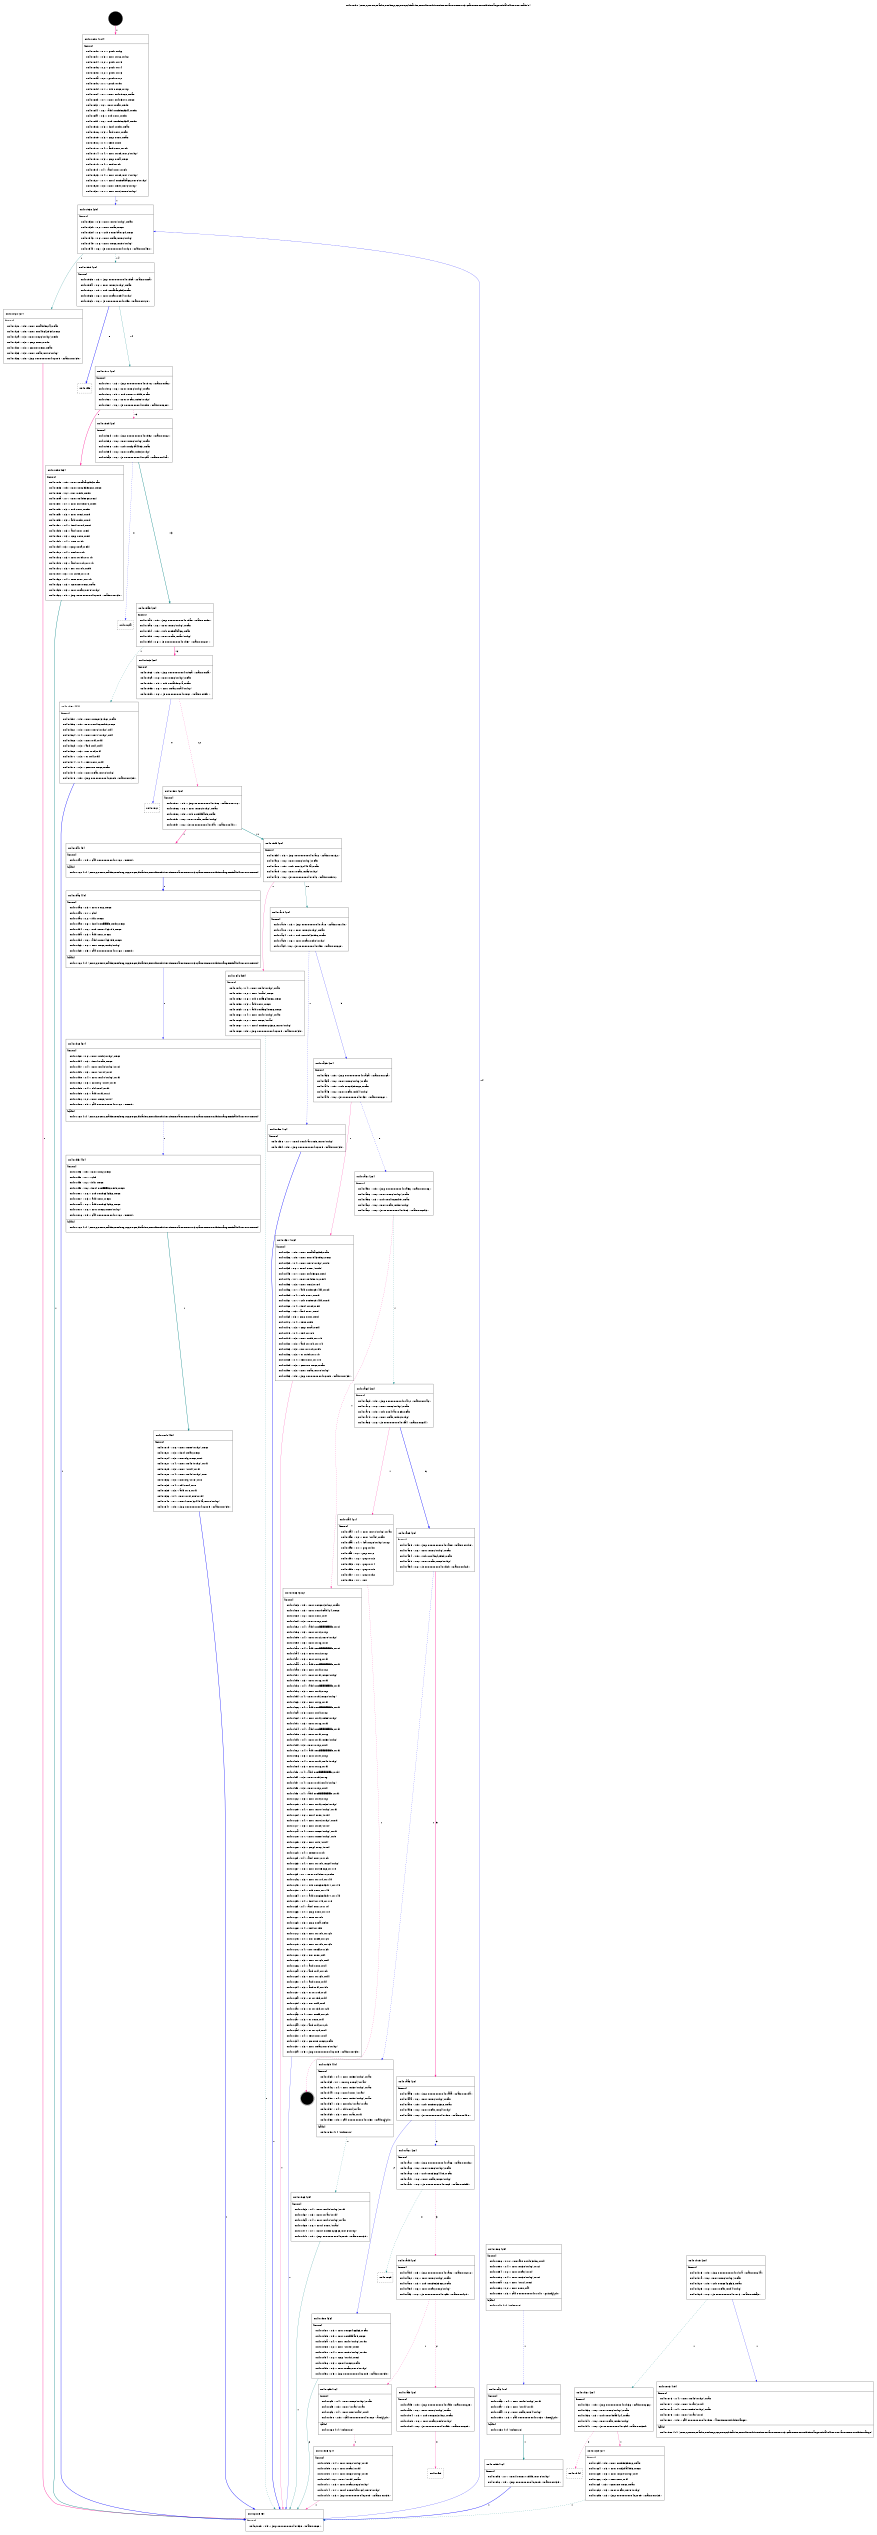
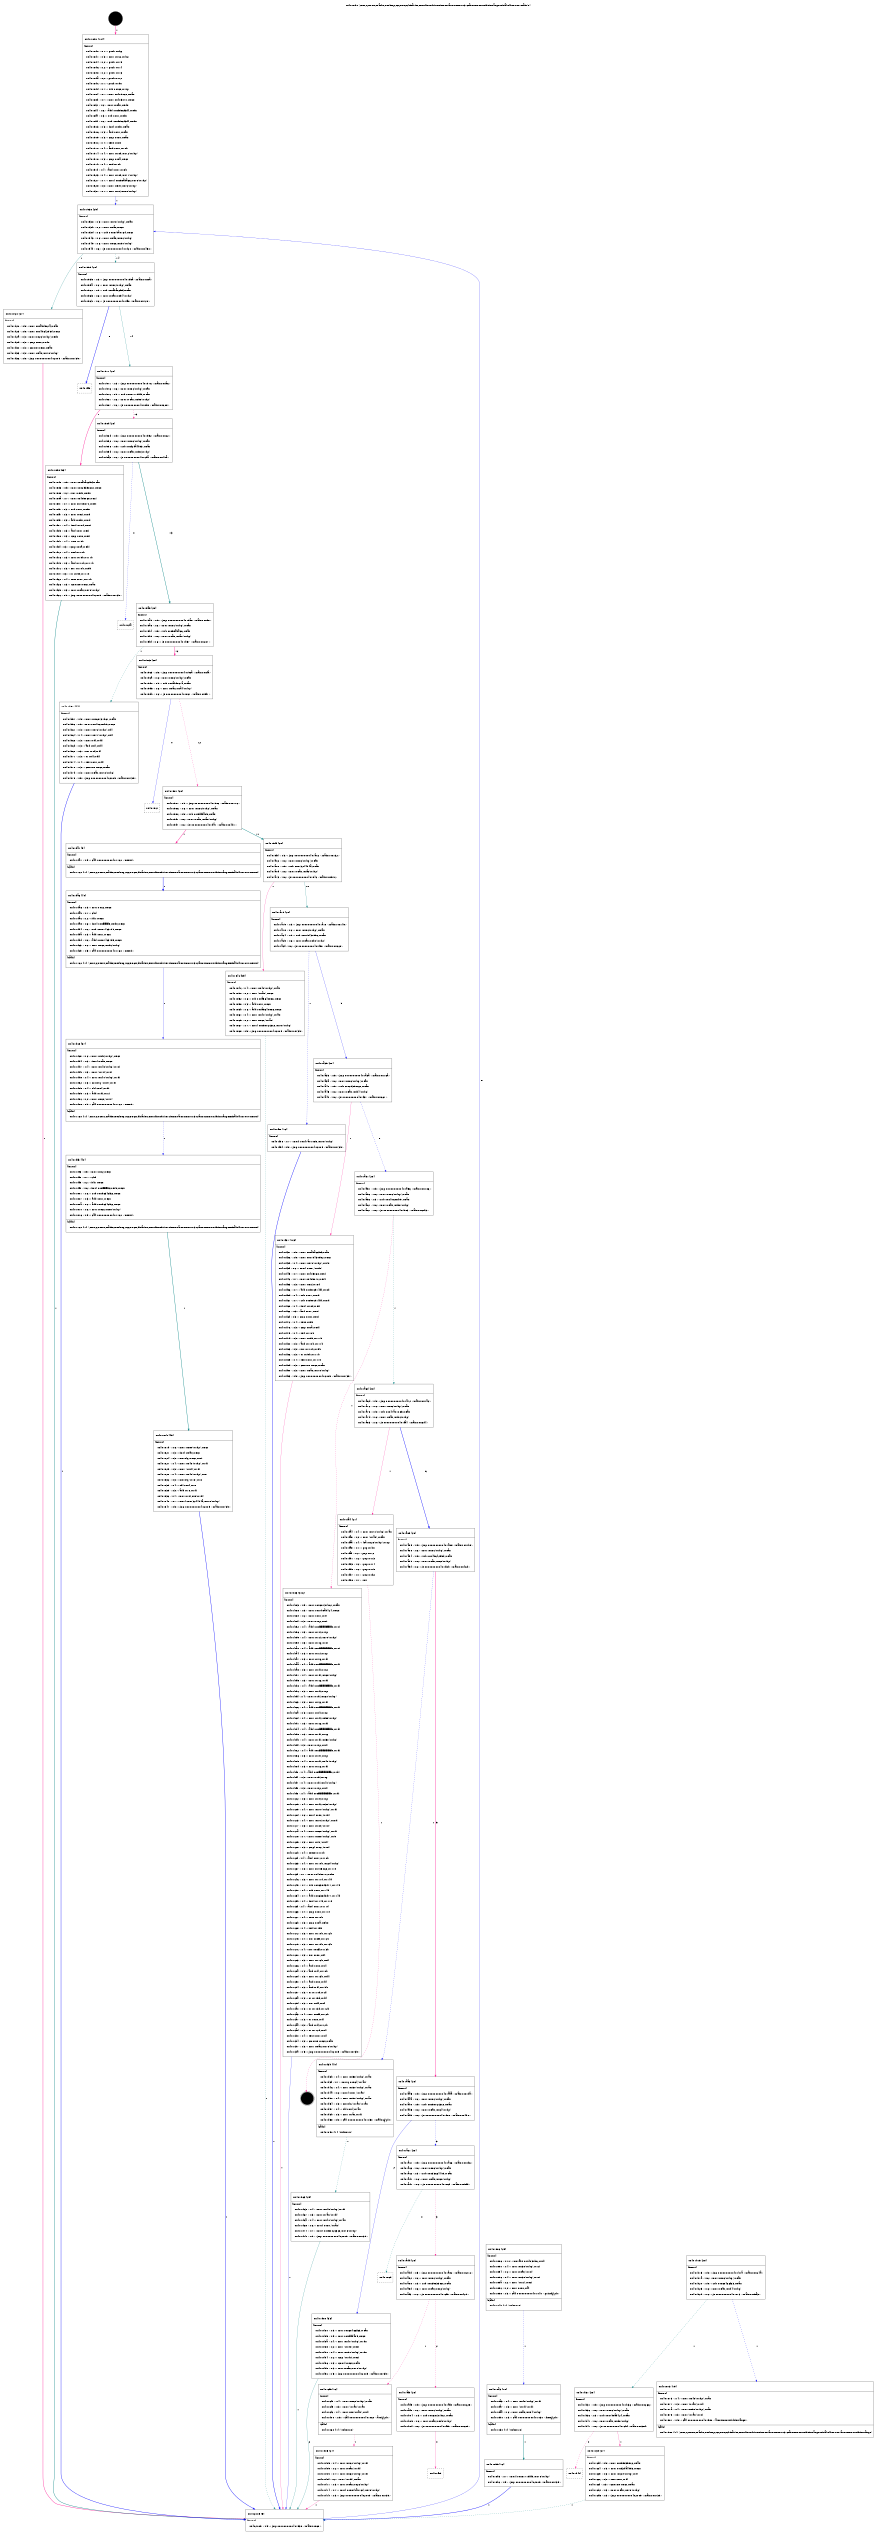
(482, 1080) -> (482, 1080)
(744, 2340) -> (744, 2340)
